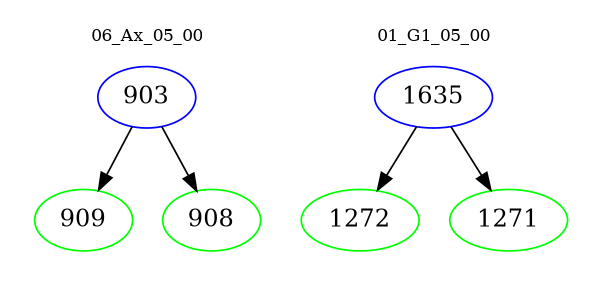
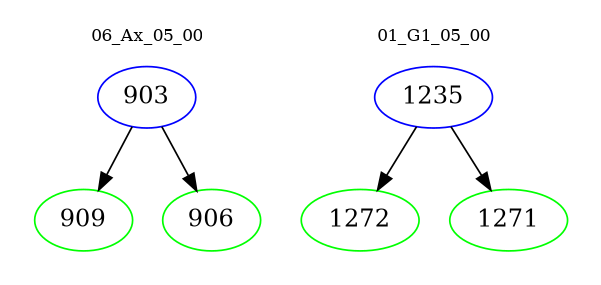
(434, 97) -> (434, 97)
(212, 220) -> (212, 220)
